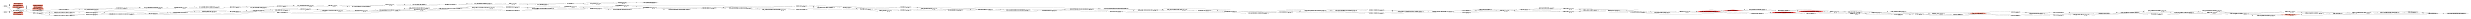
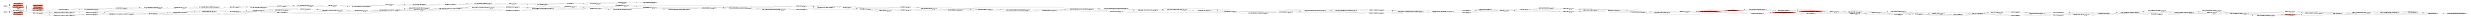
(1978, 13) -> (1978, 13)
none -> (1997, 13)
